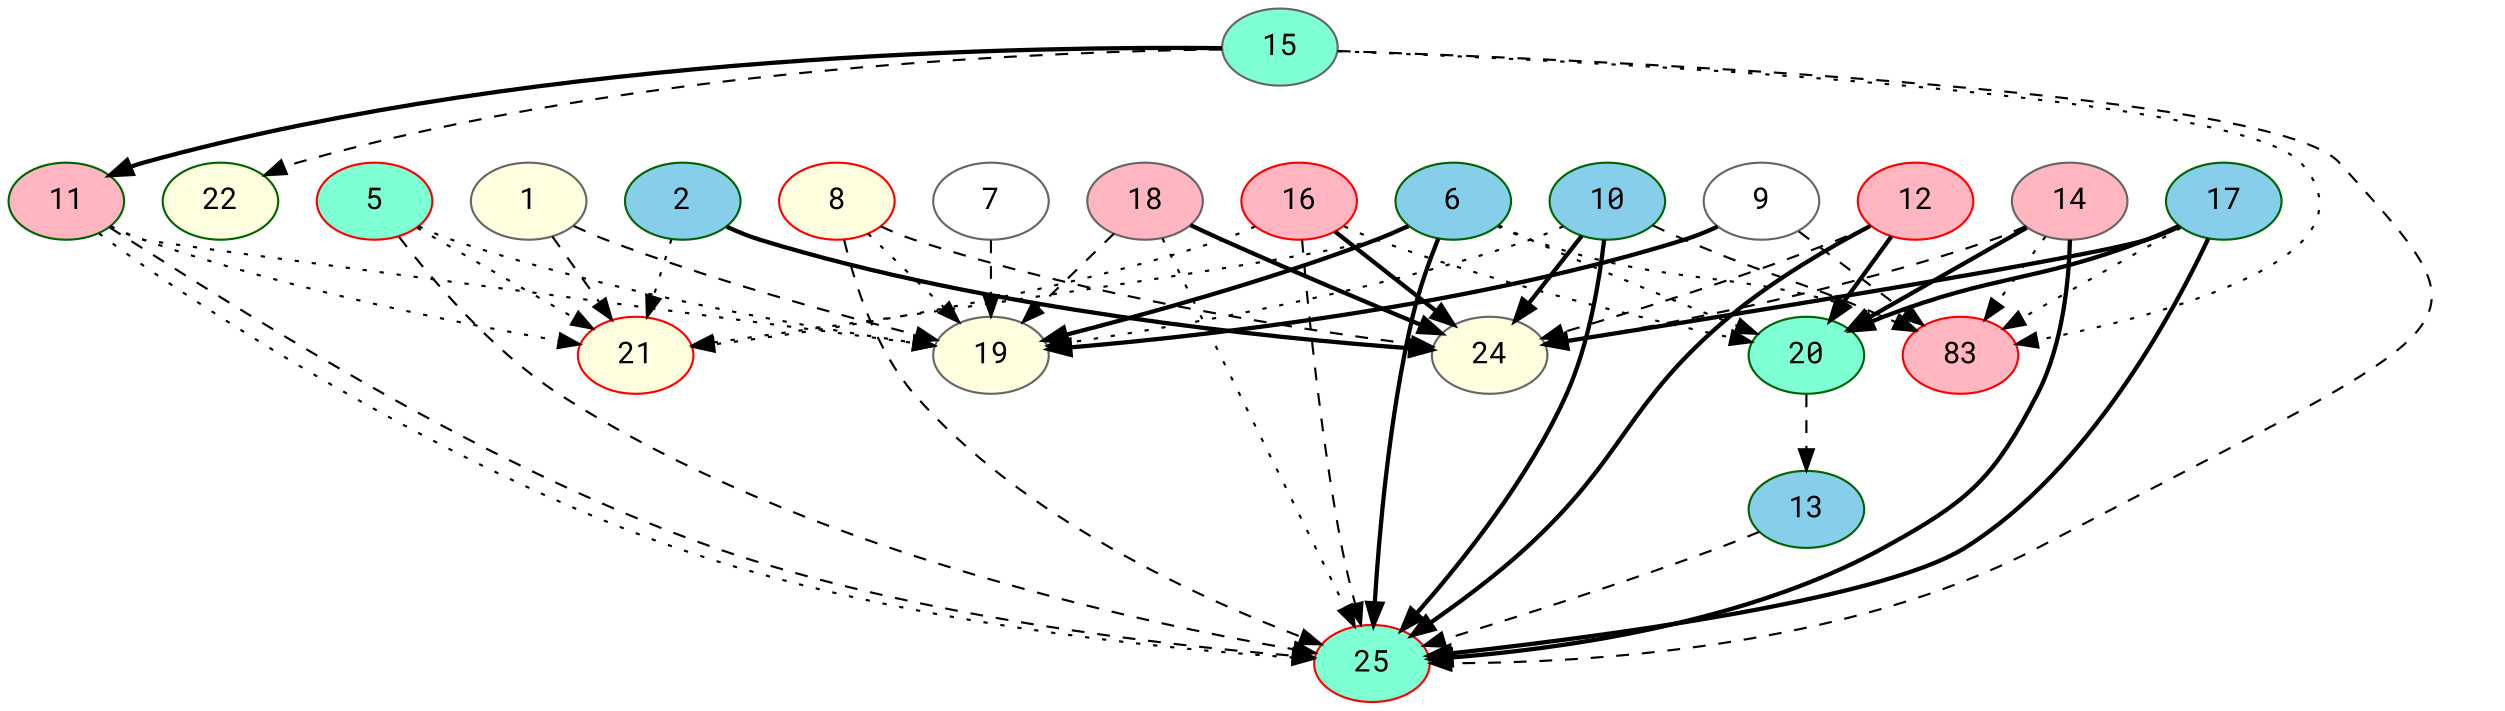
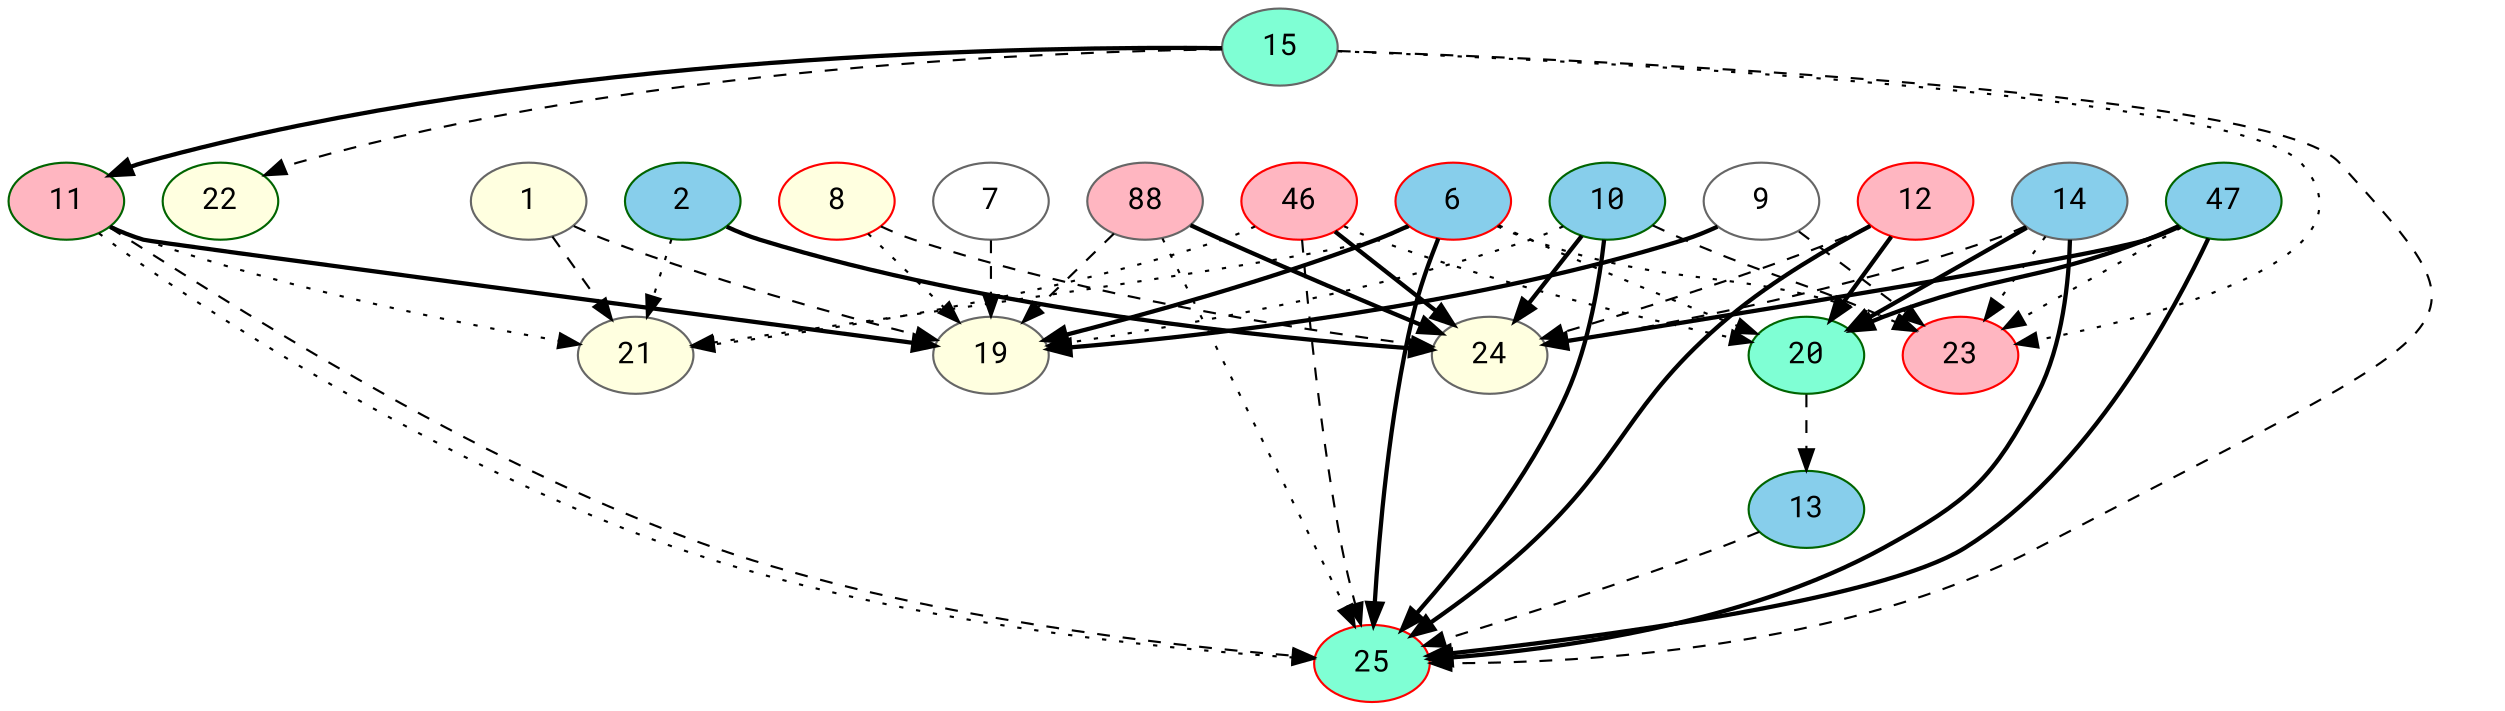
(375, 201) -> none
(1145, 201) -> (1145, 201)
(1299, 201) -> (1299, 201)
(1453, 201) -> (1453, 201)
(2070, 201) -> (2070, 201)
(2224, 201) -> (2224, 201)
(491, 287) -> (511, 290)
(636, 355) -> (636, 355)
(1960, 355) -> (1960, 355)
(1022, 490) -> none
